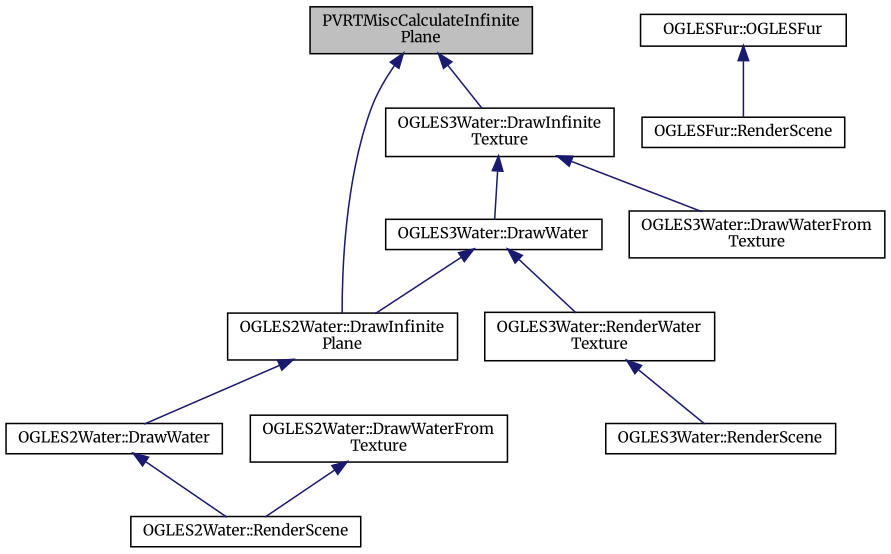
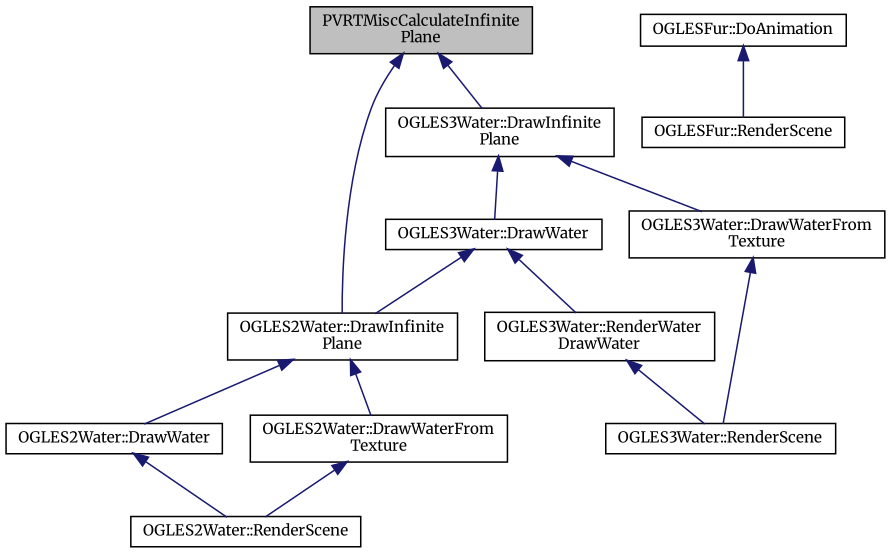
(743, 30) -> (743, 30)
(500, 132) -> (500, 132)
(600, 337) -> (600, 337)
none -> (737, 348)
none -> (363, 395)
